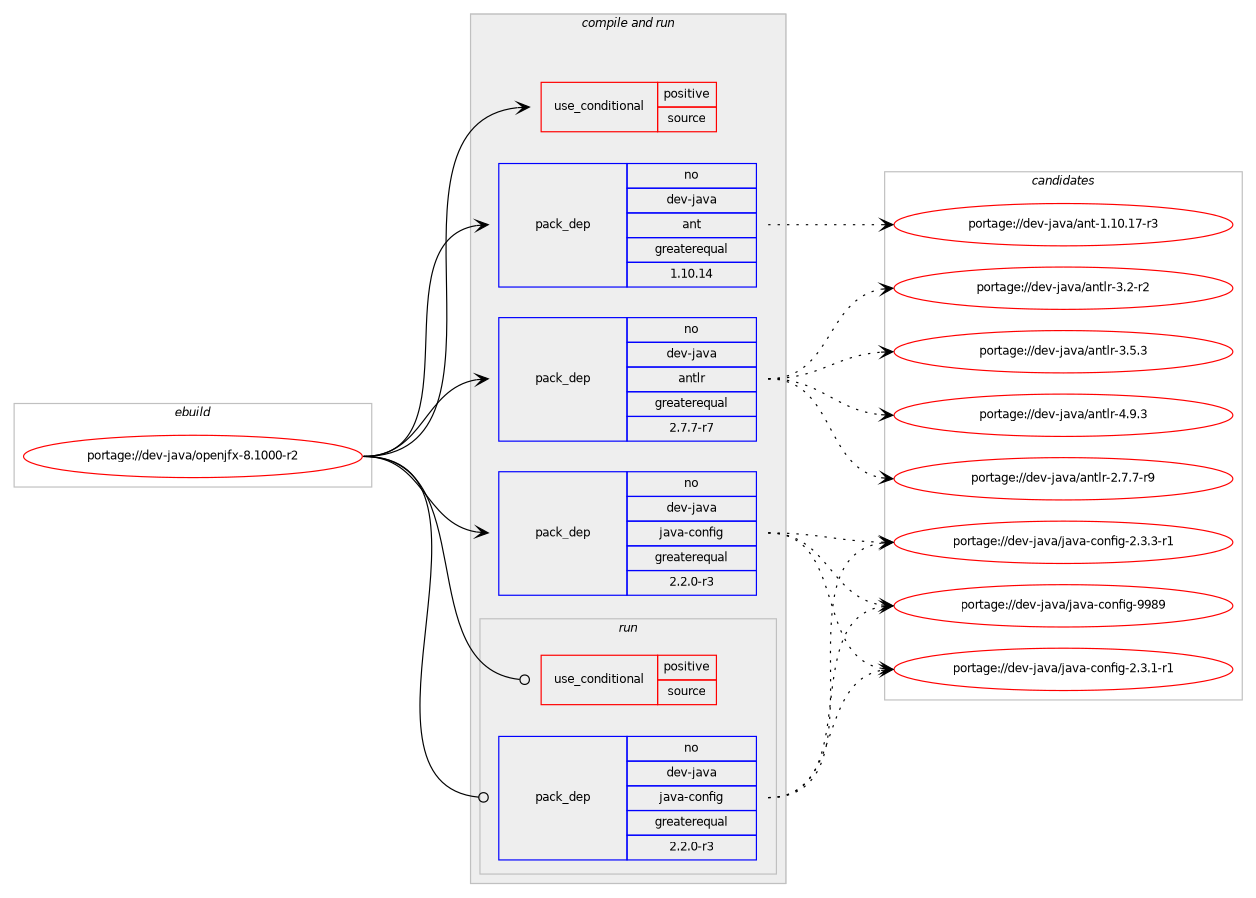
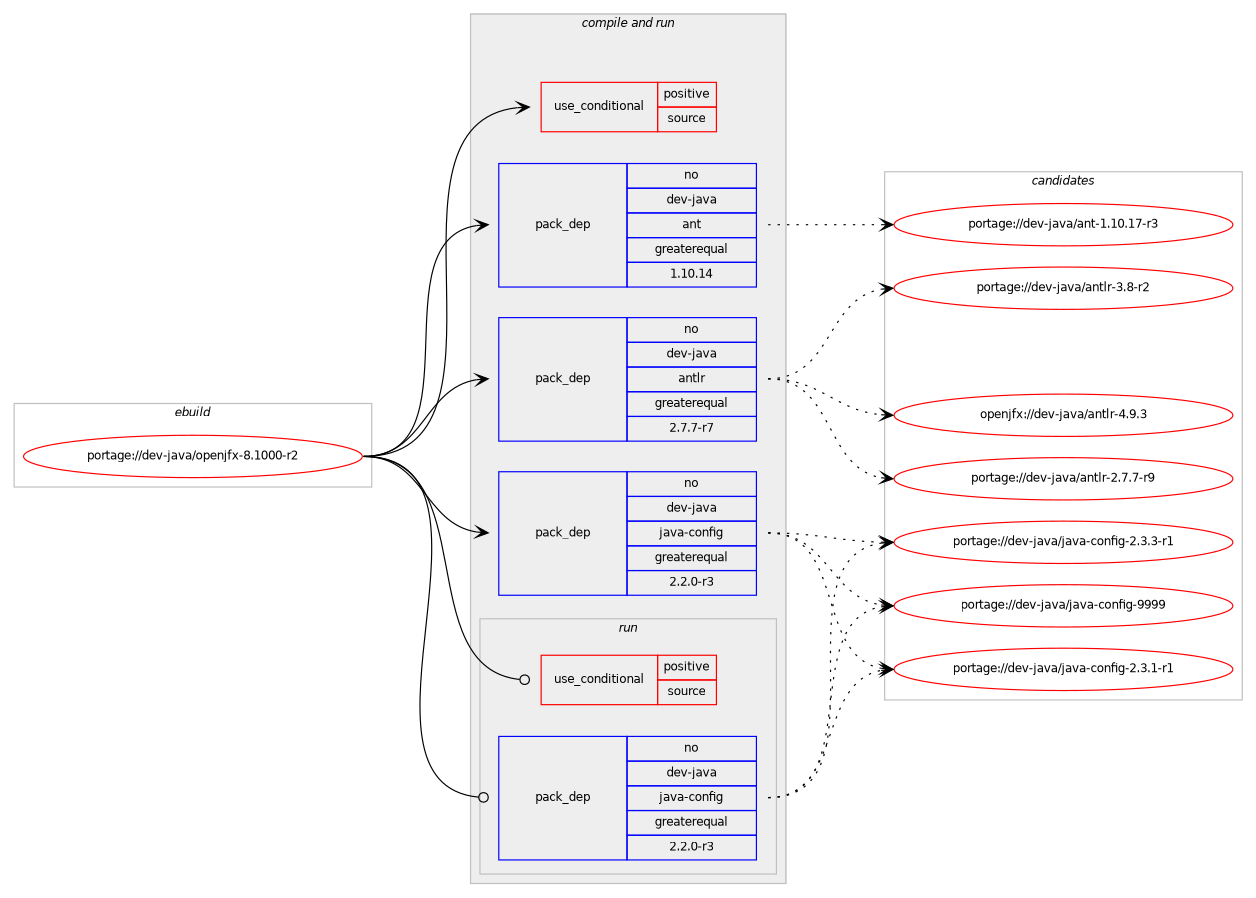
(1063, 288) -> (1063, 288)
(1063, 352) -> none
(1063, 415) -> (1063, 415)
(1063, 606) -> (1063, 606)
